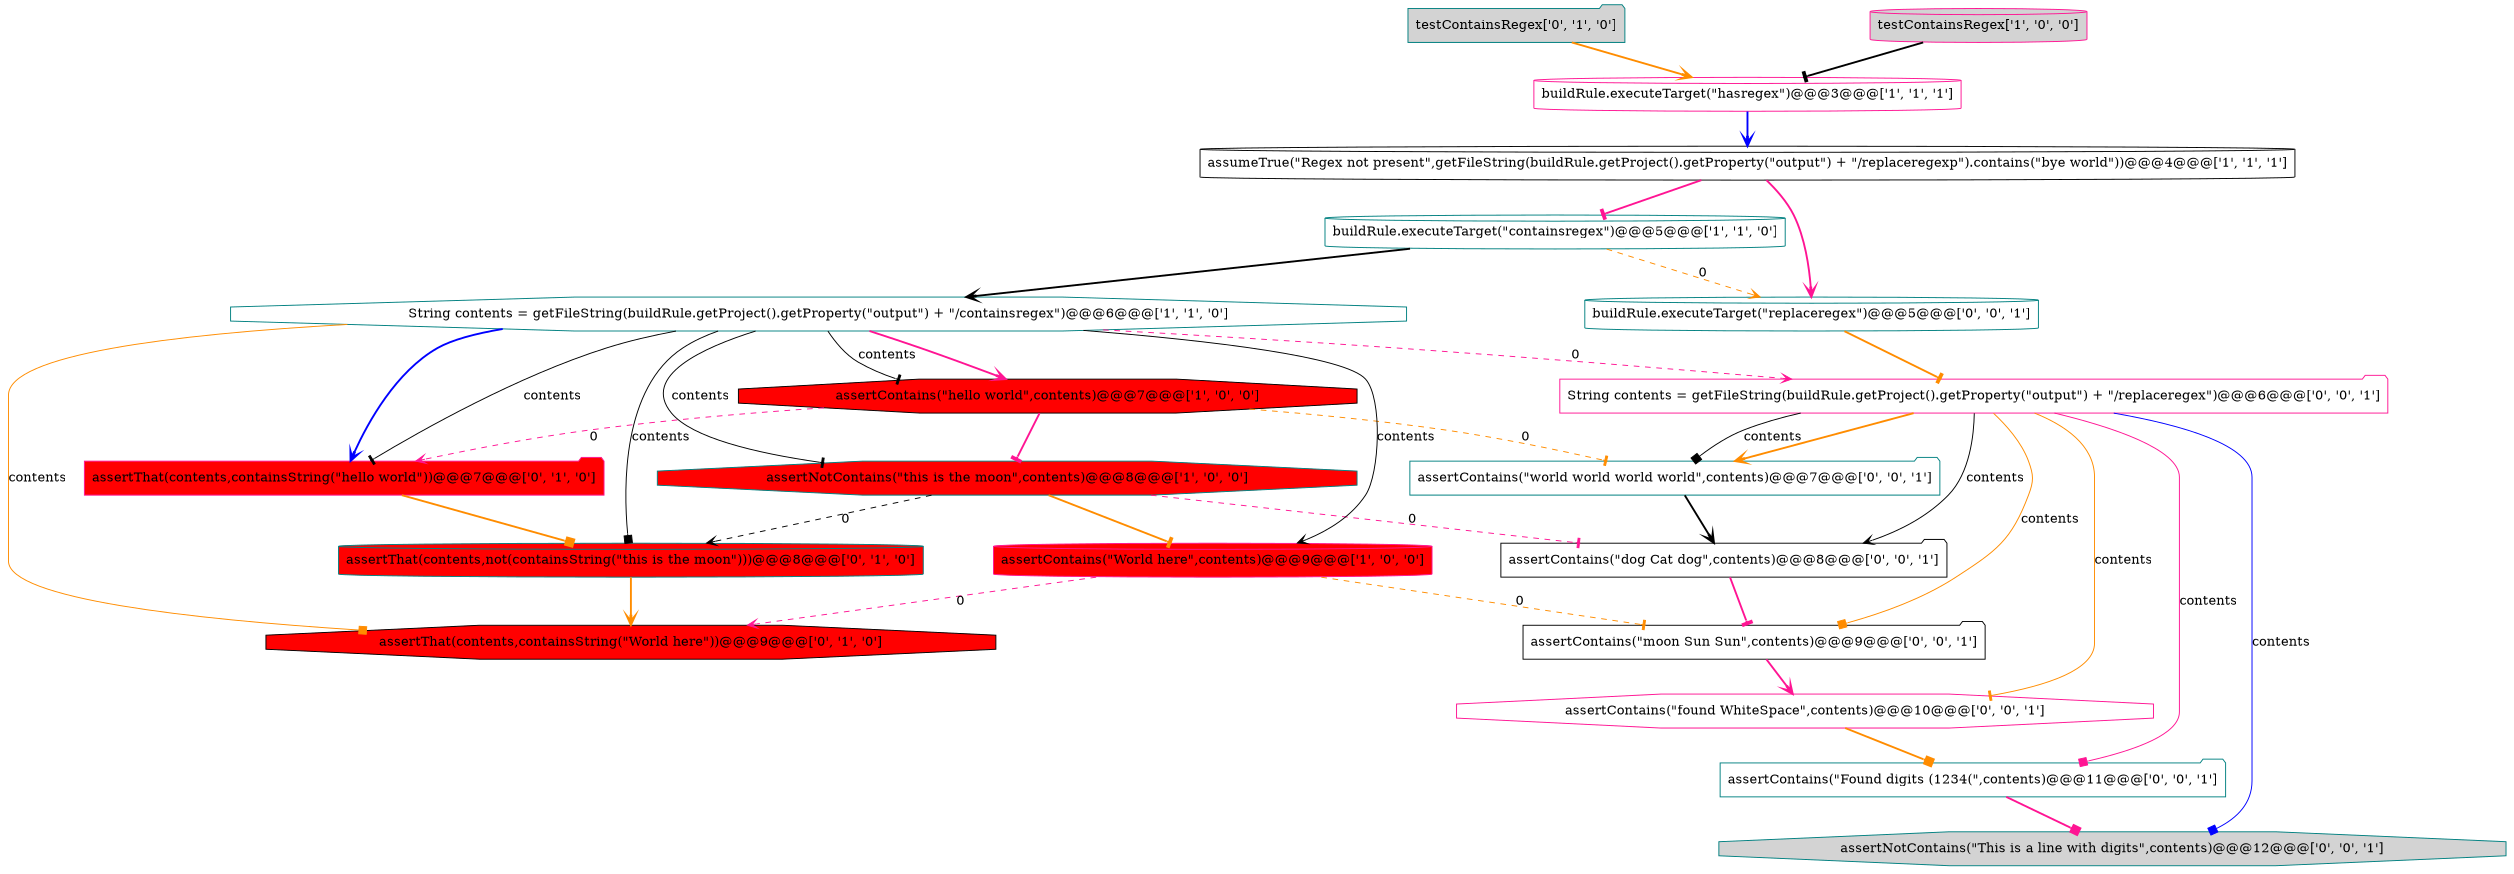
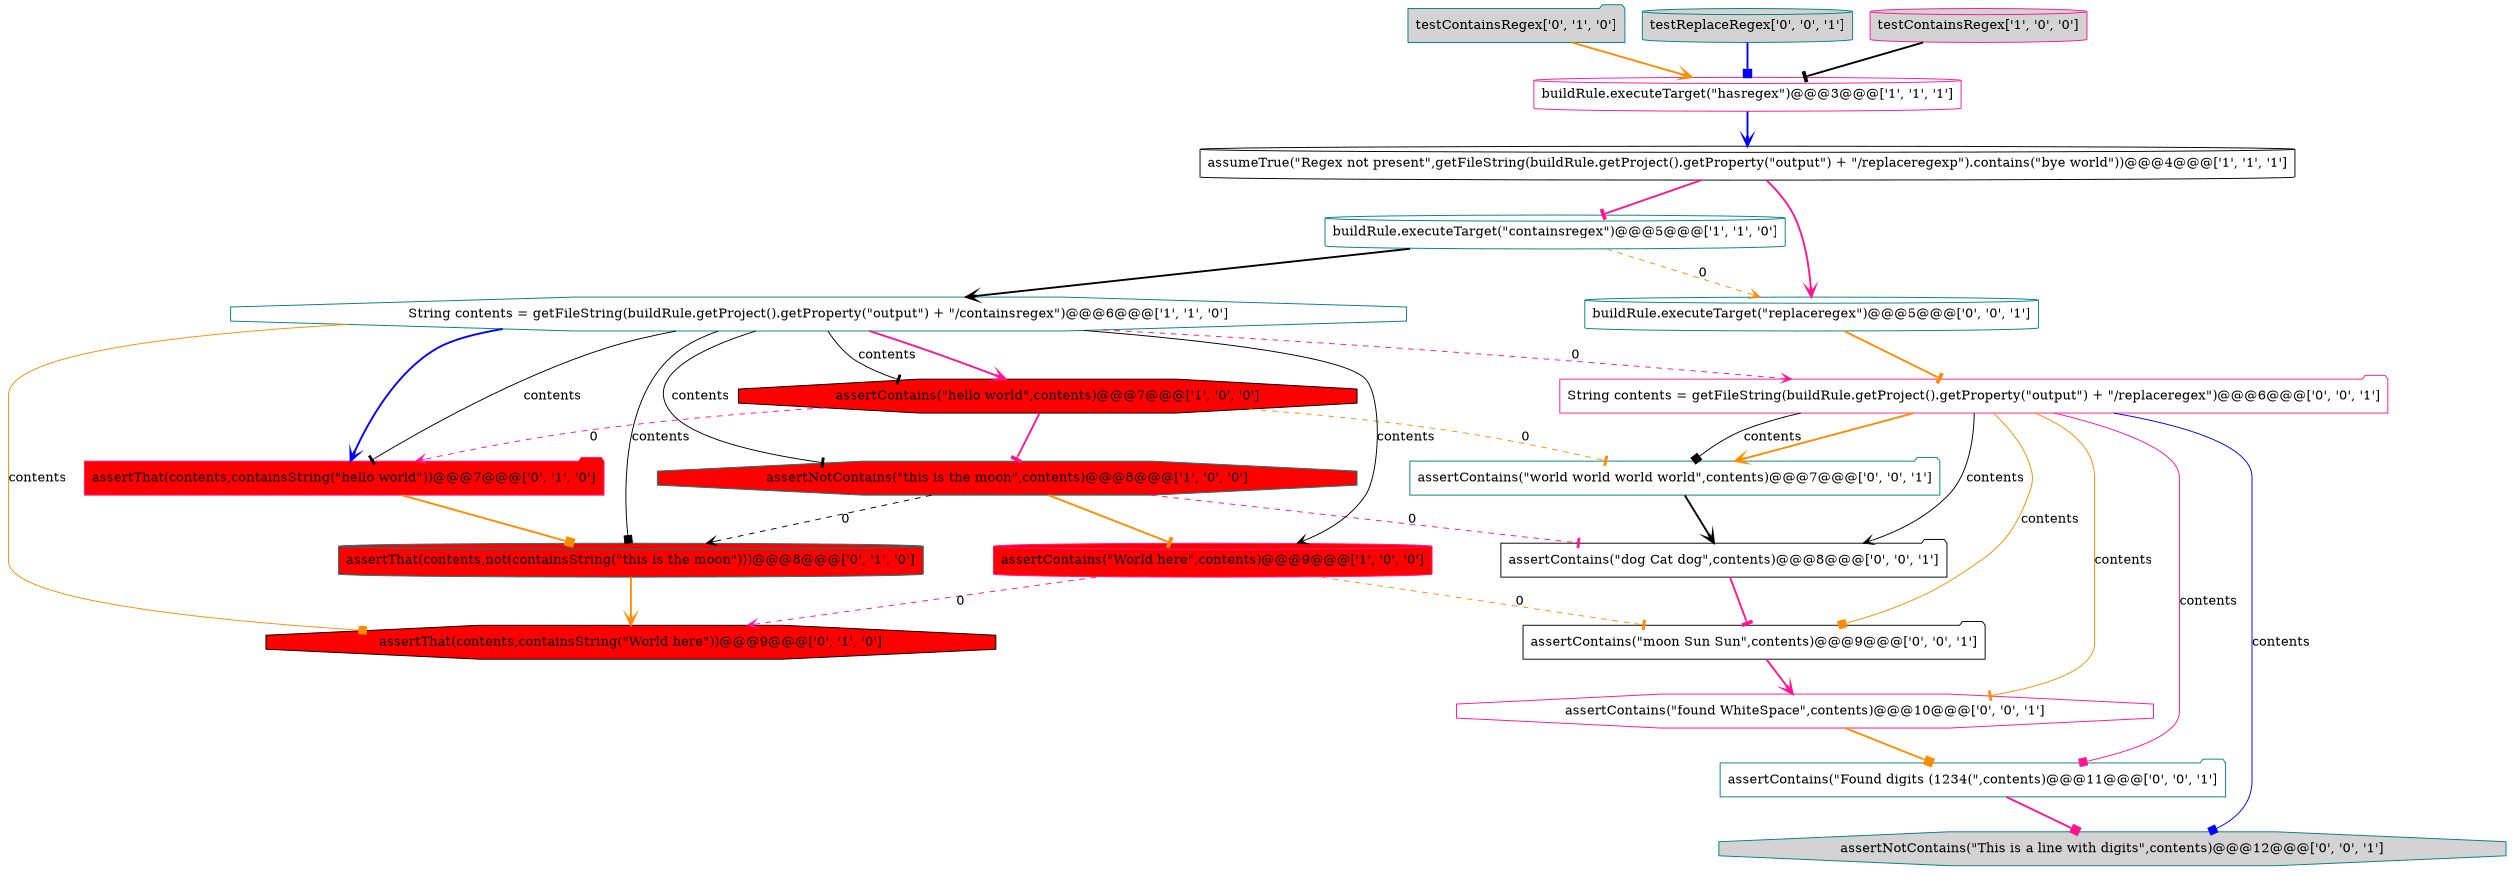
none -> (1747, 25)
